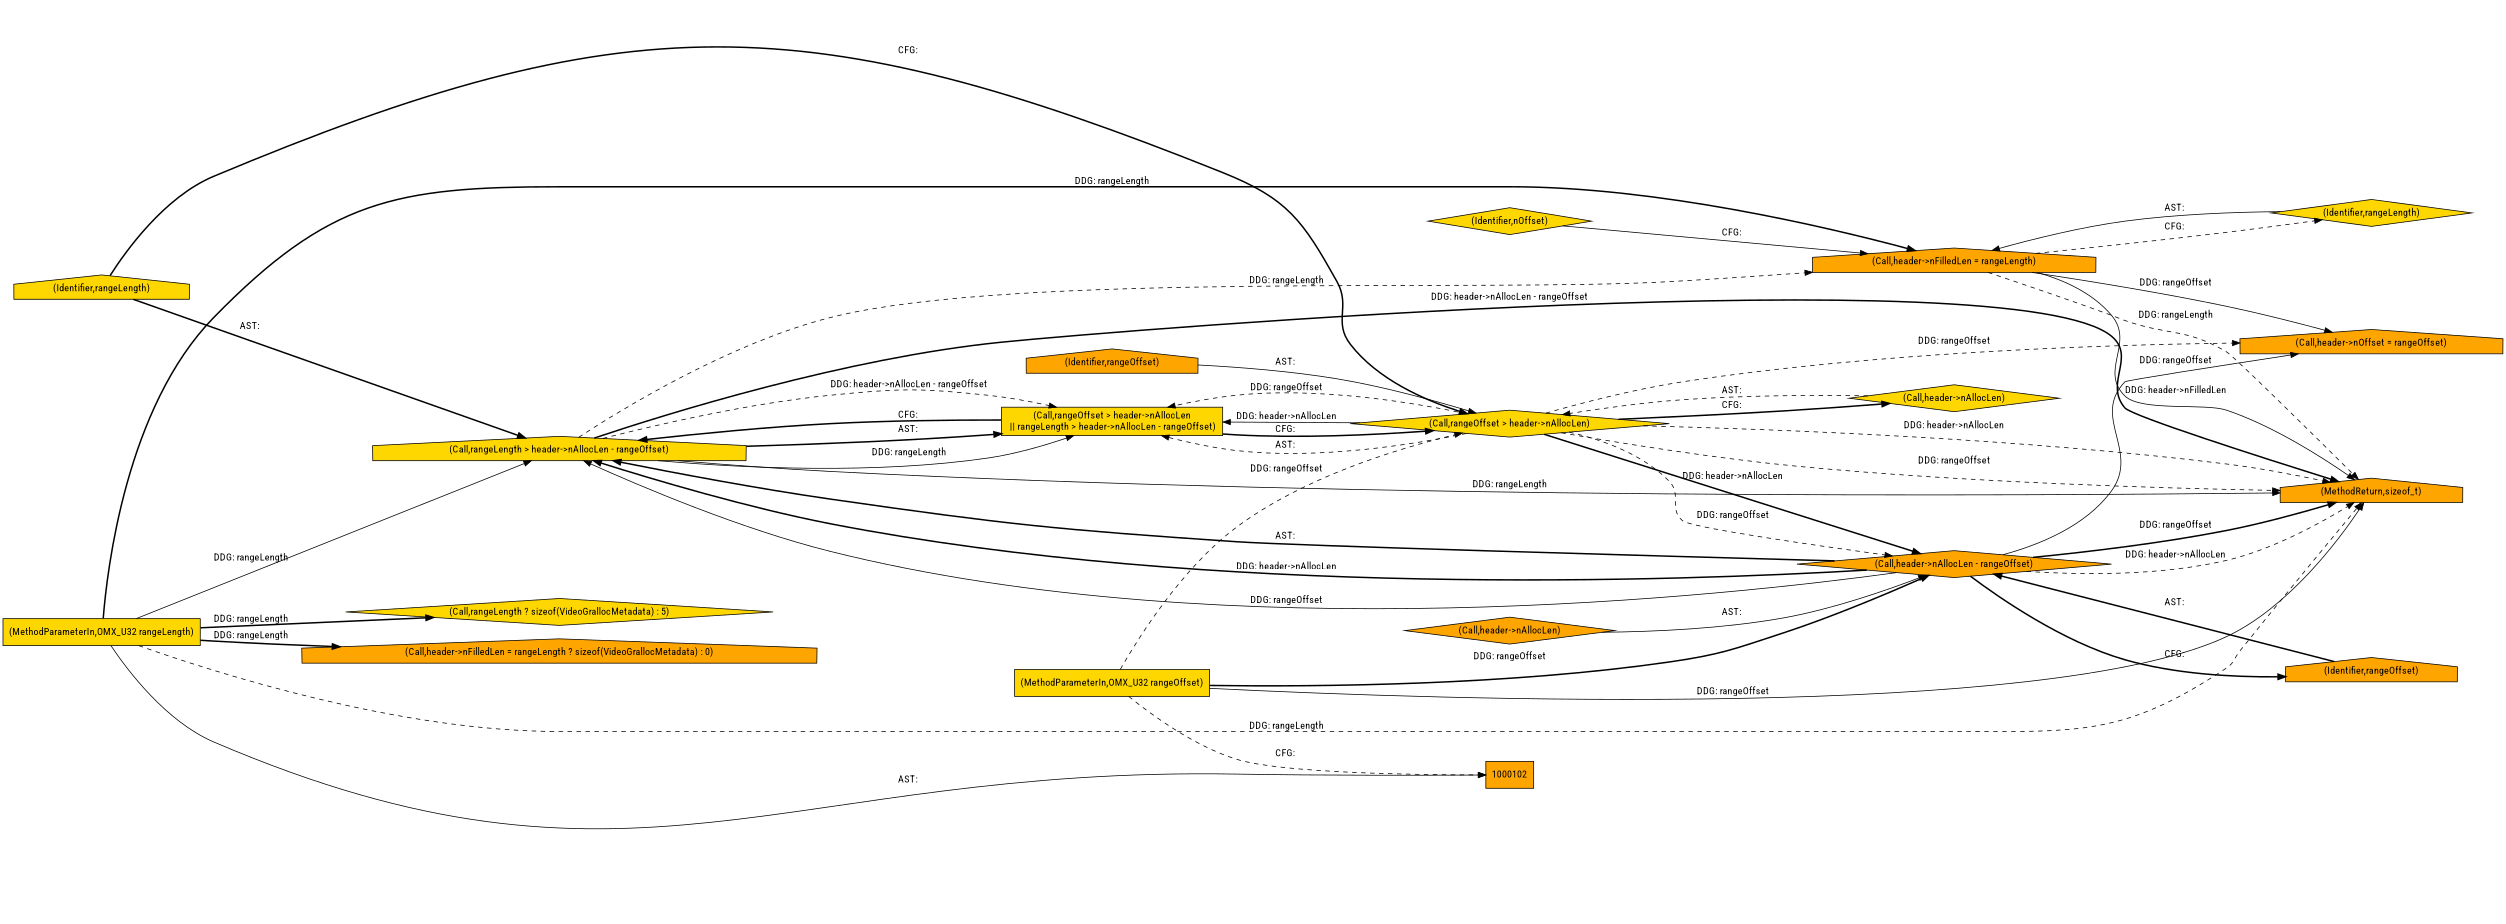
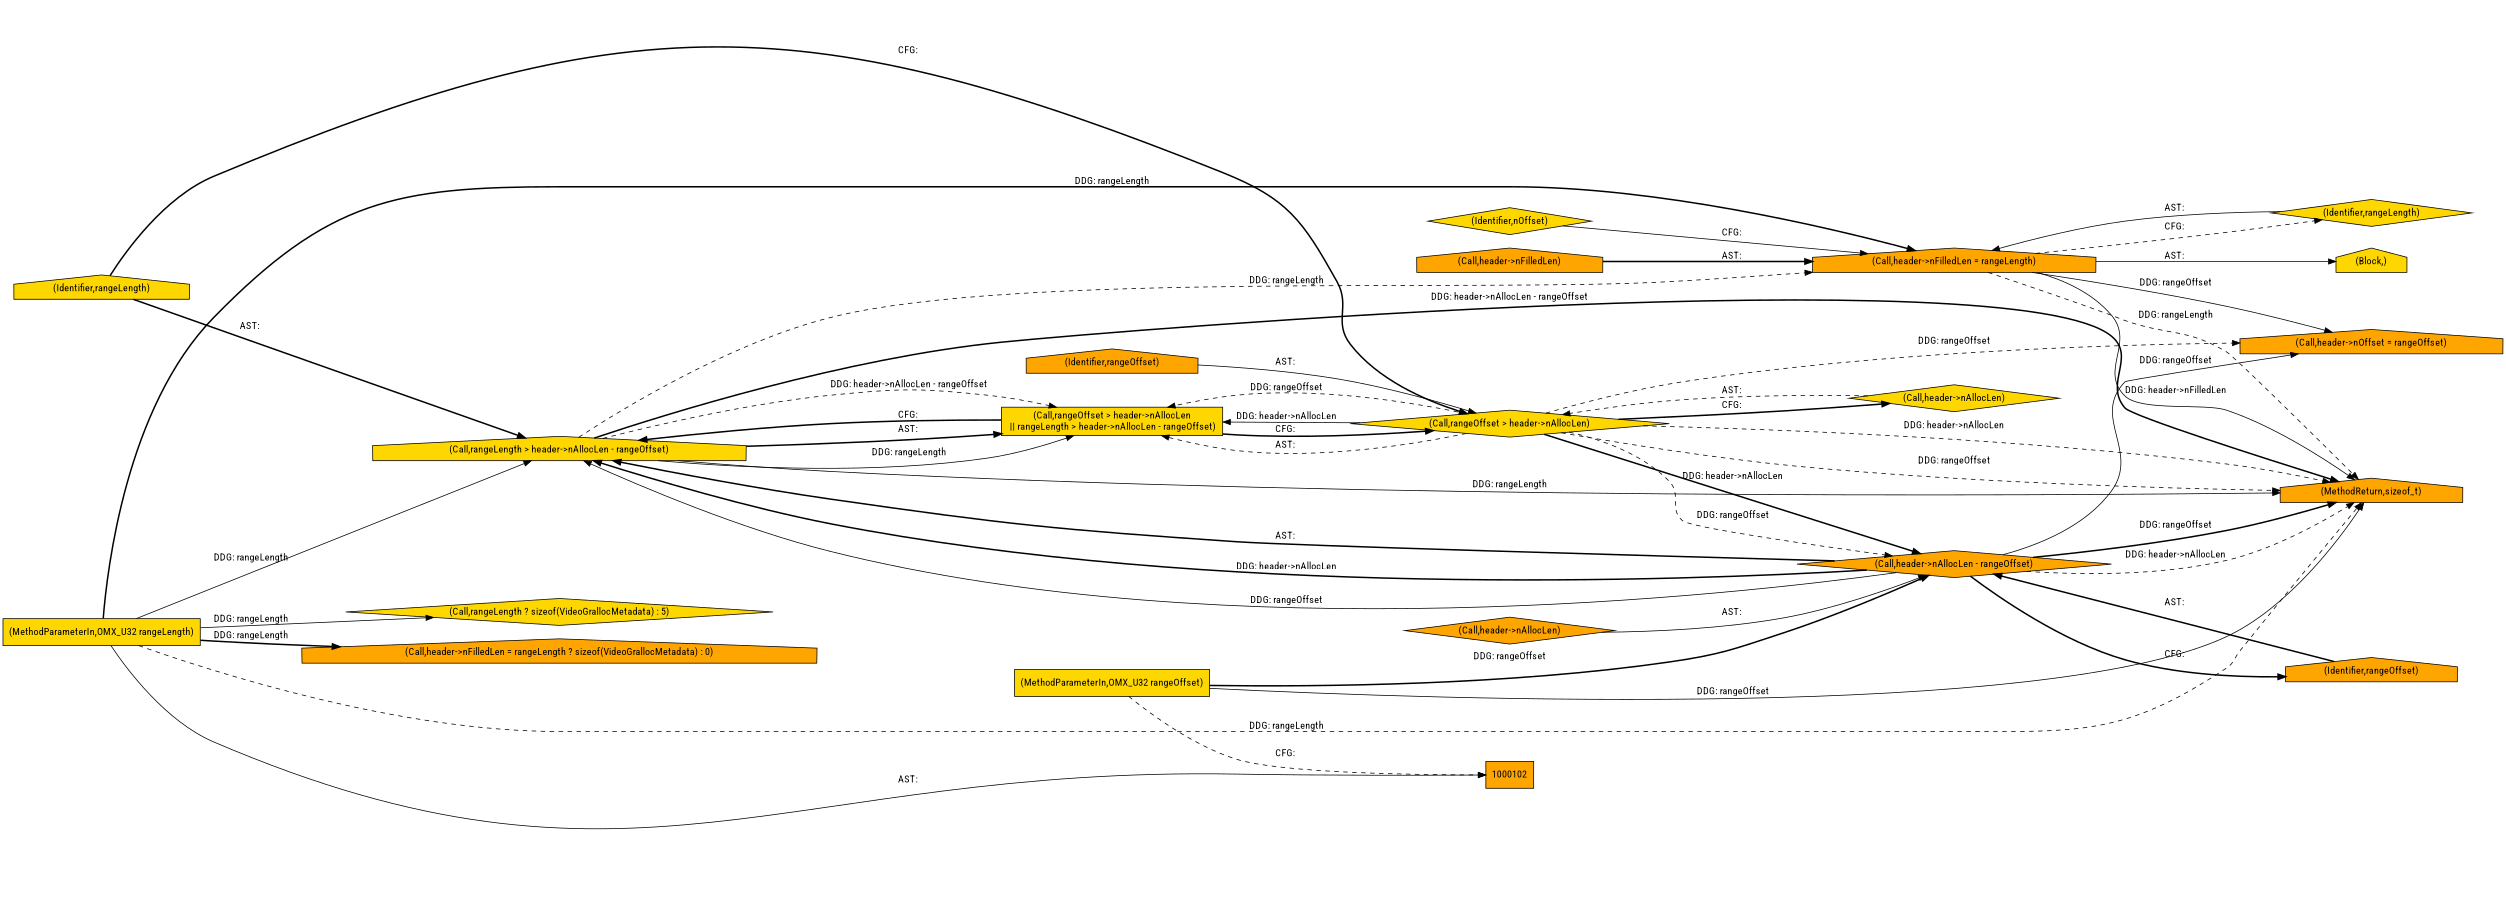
none -> (1510, 261)
none -> (2371, 261)
(1259, 512) -> none
(313, 623) -> (313, 623)
